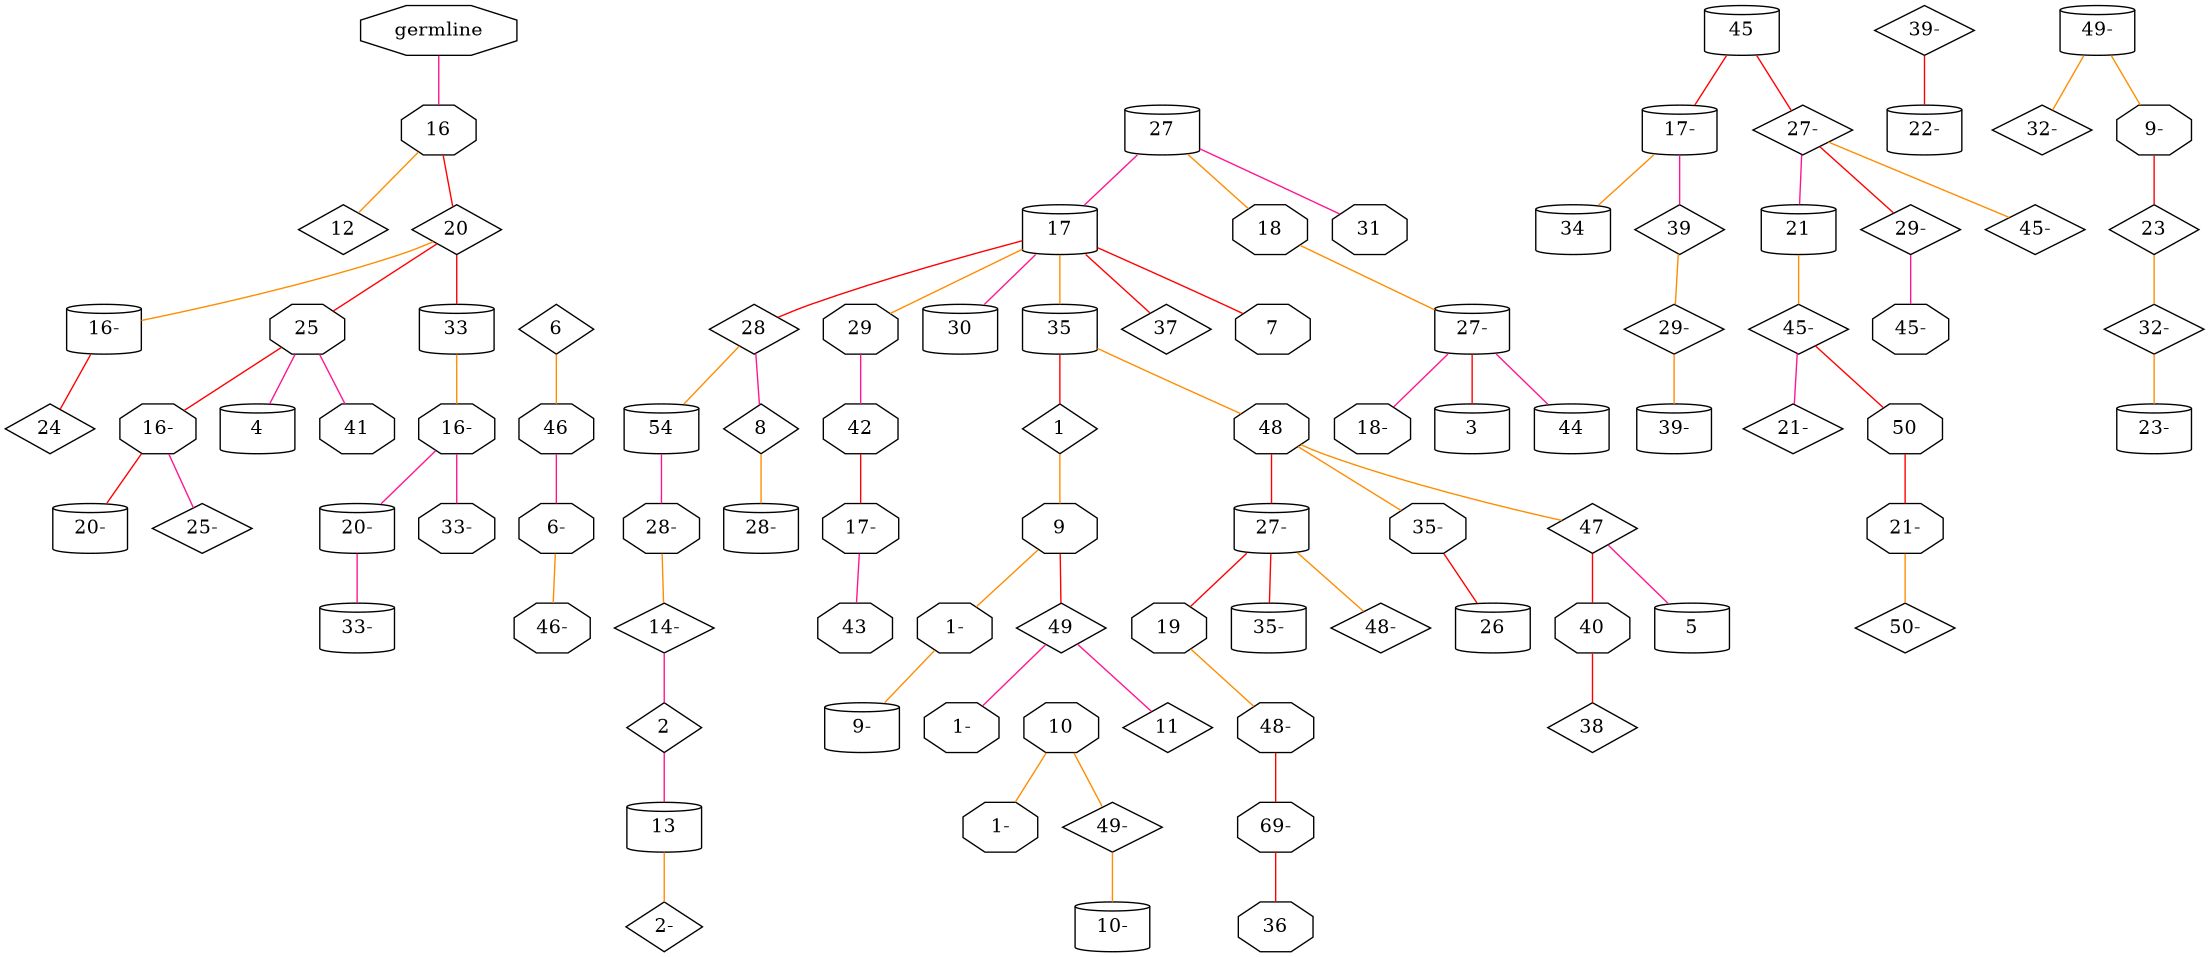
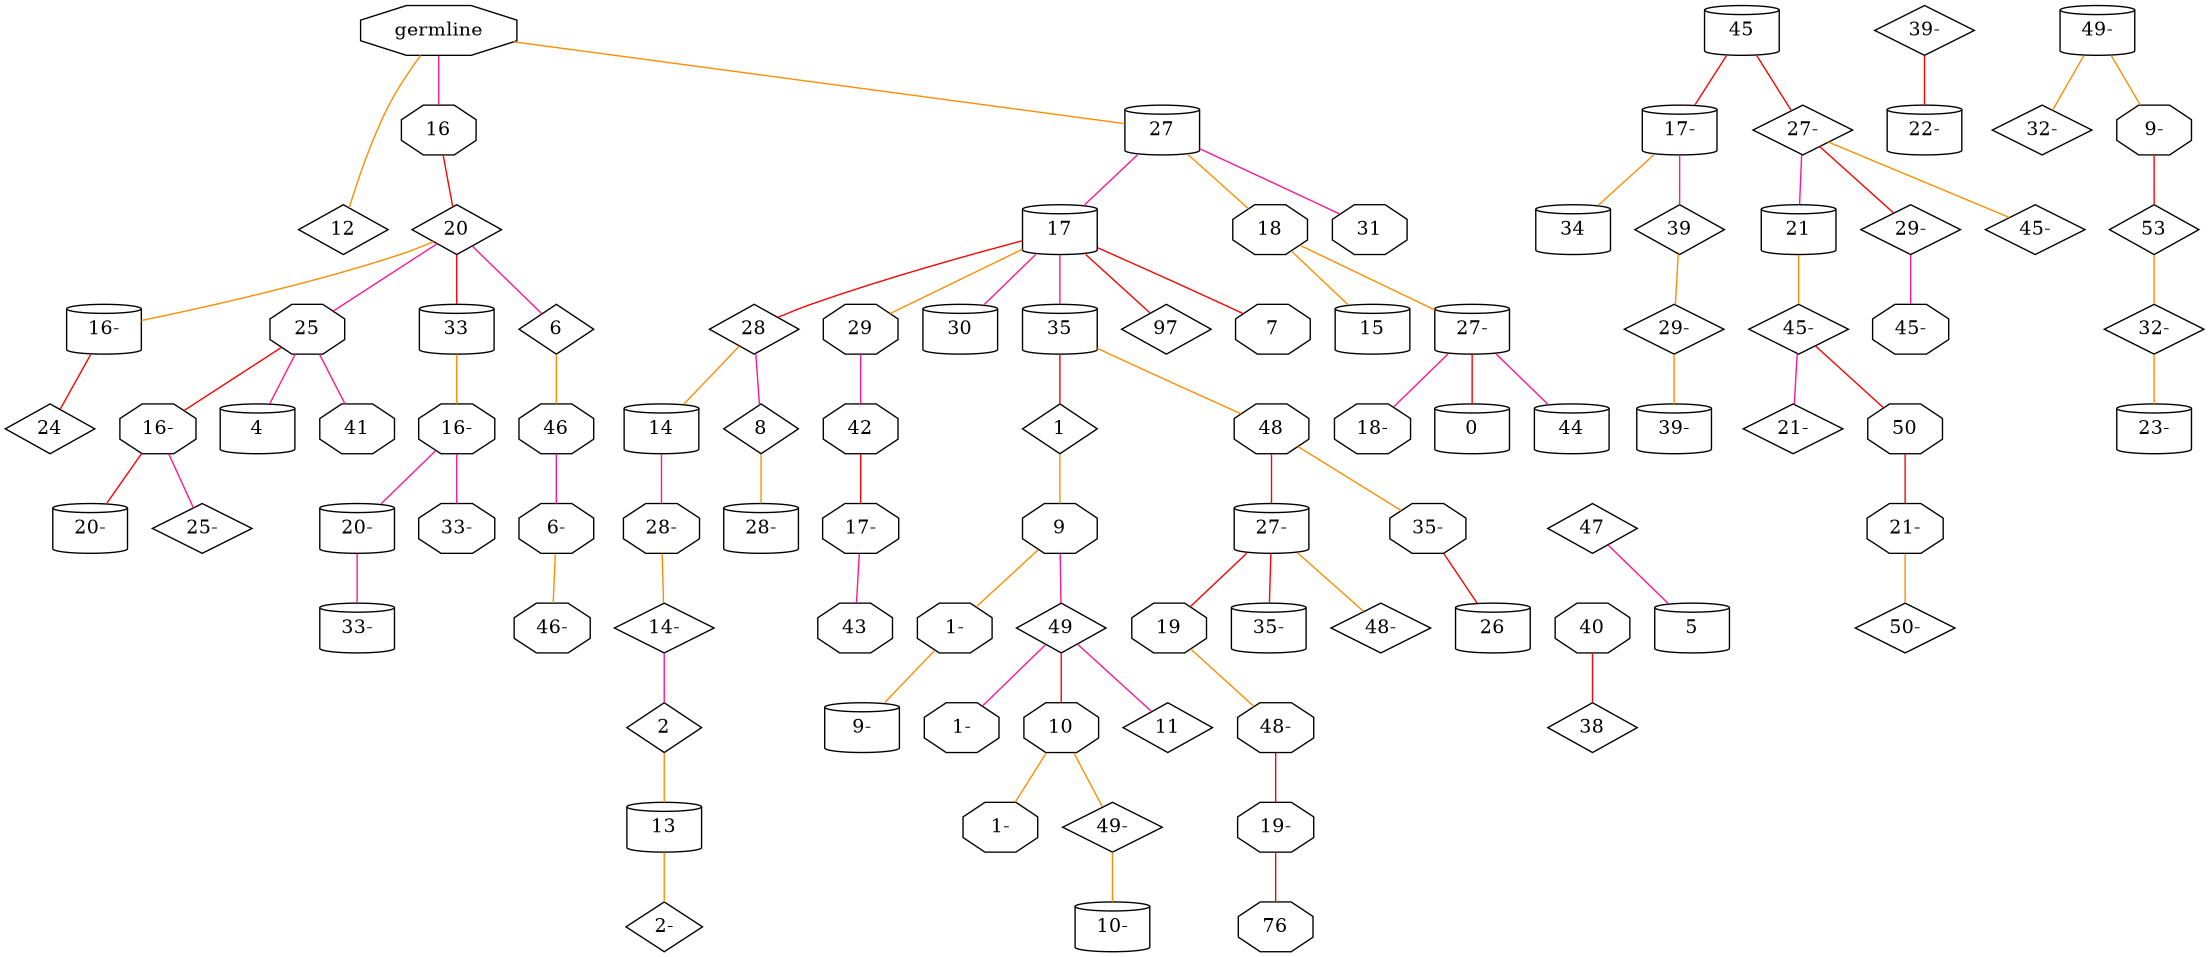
none -> (819, 83)
(389, 182) -> (378, 128)
(2154, 230) -> (2154, 230)
(385, 277) -> (385, 277)
none -> (507, 280)
(1060, 280) -> (1060, 280)
(1166, 329) -> (1166, 329)
none -> (1373, 329)
(661, 429) -> (661, 429)
(1472, 429) -> (1472, 429)
(1430, 487) -> none
(1061, 578) -> (1061, 578)
(1592, 578) -> none
none -> (1061, 678)
(664, 778) -> (664, 778)
(1276, 827) -> (1276, 827)
(1276, 927) -> (1276, 927)
